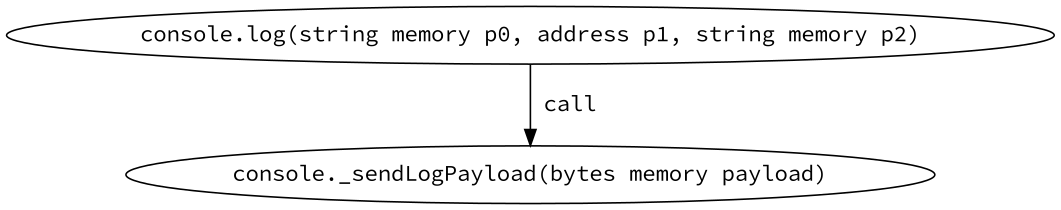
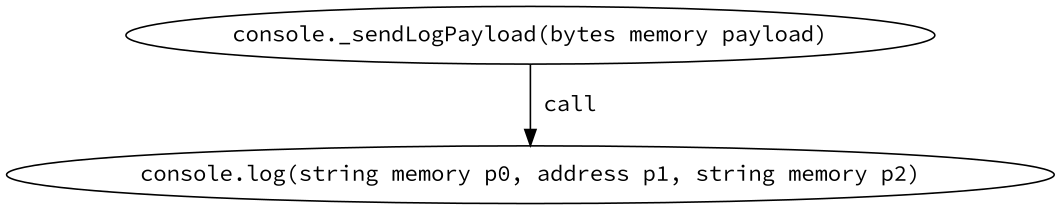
(530, 97) -> (530, 97)
